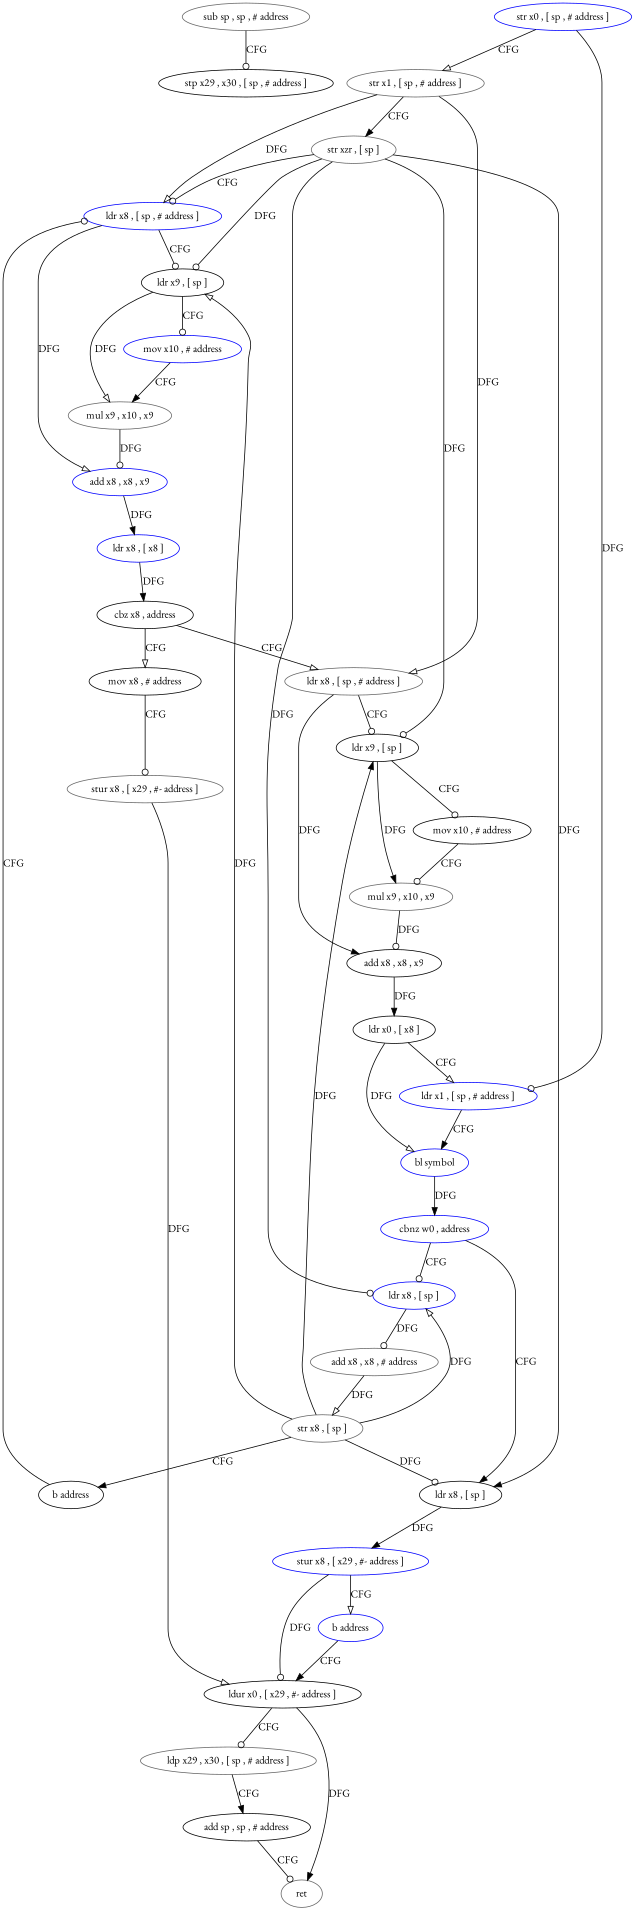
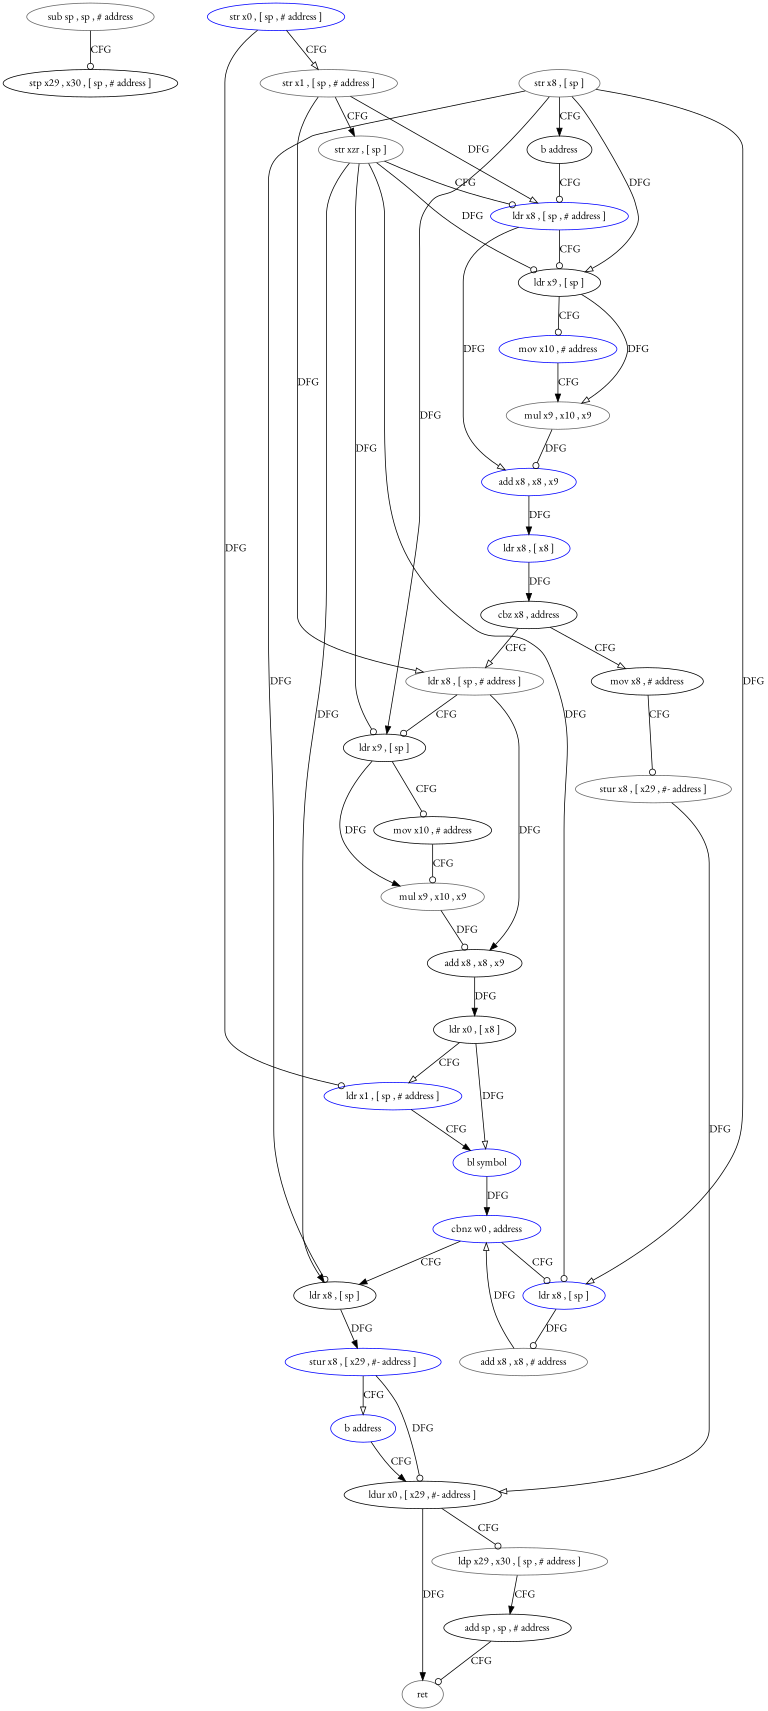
(351, 1392) -> (492, 1302)
